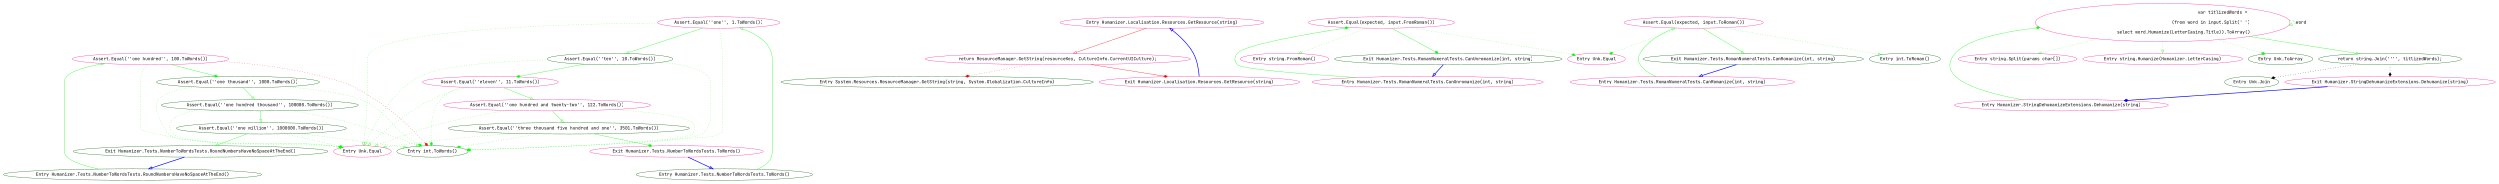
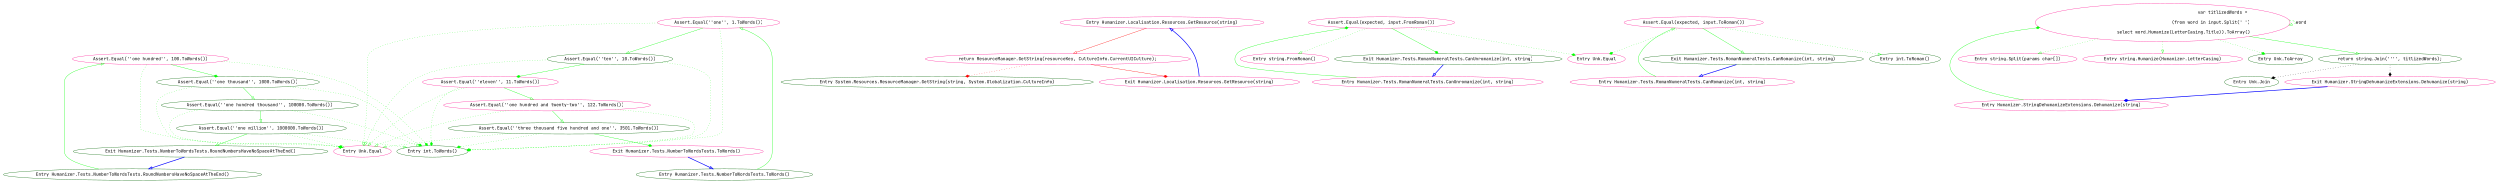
(333, 79) -> (333, 79)
